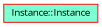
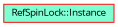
(51, 13) -> (59, 13)
